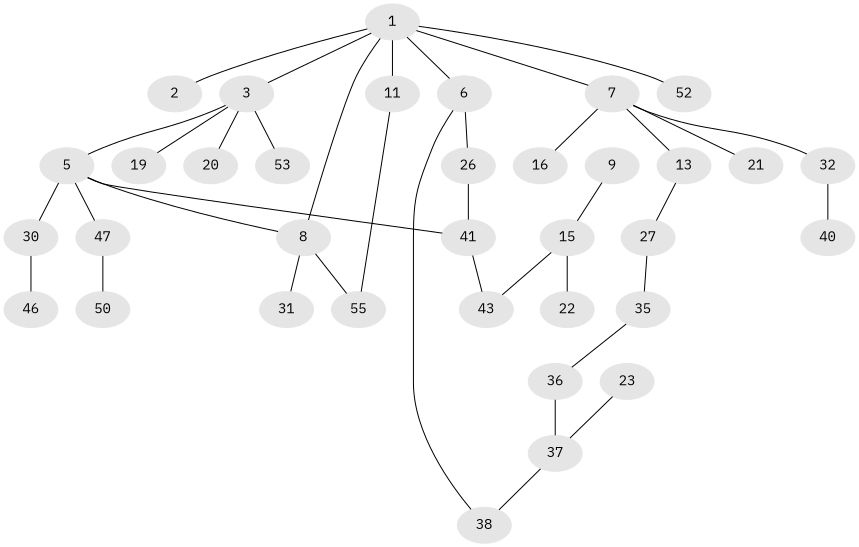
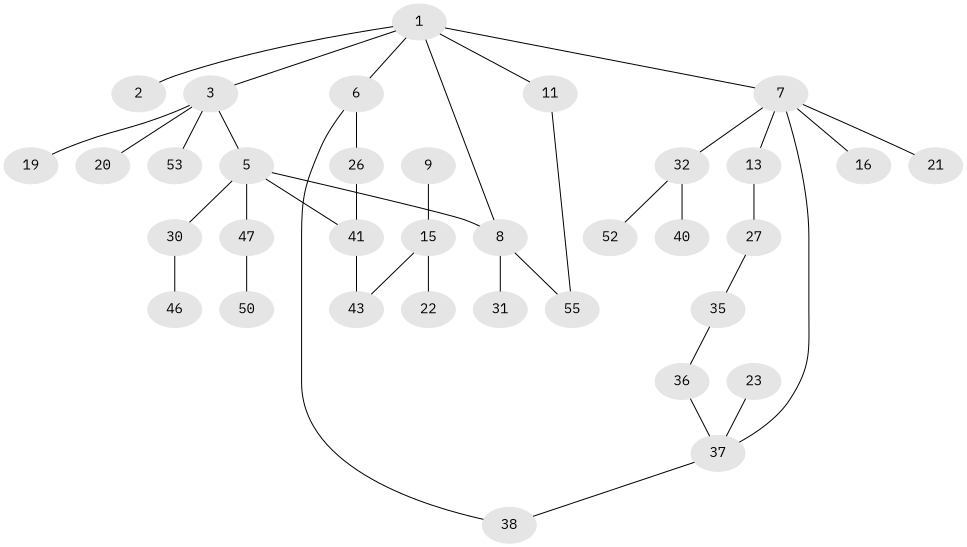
(543, 48) -> (646, 202)
none -> (809, 290)
